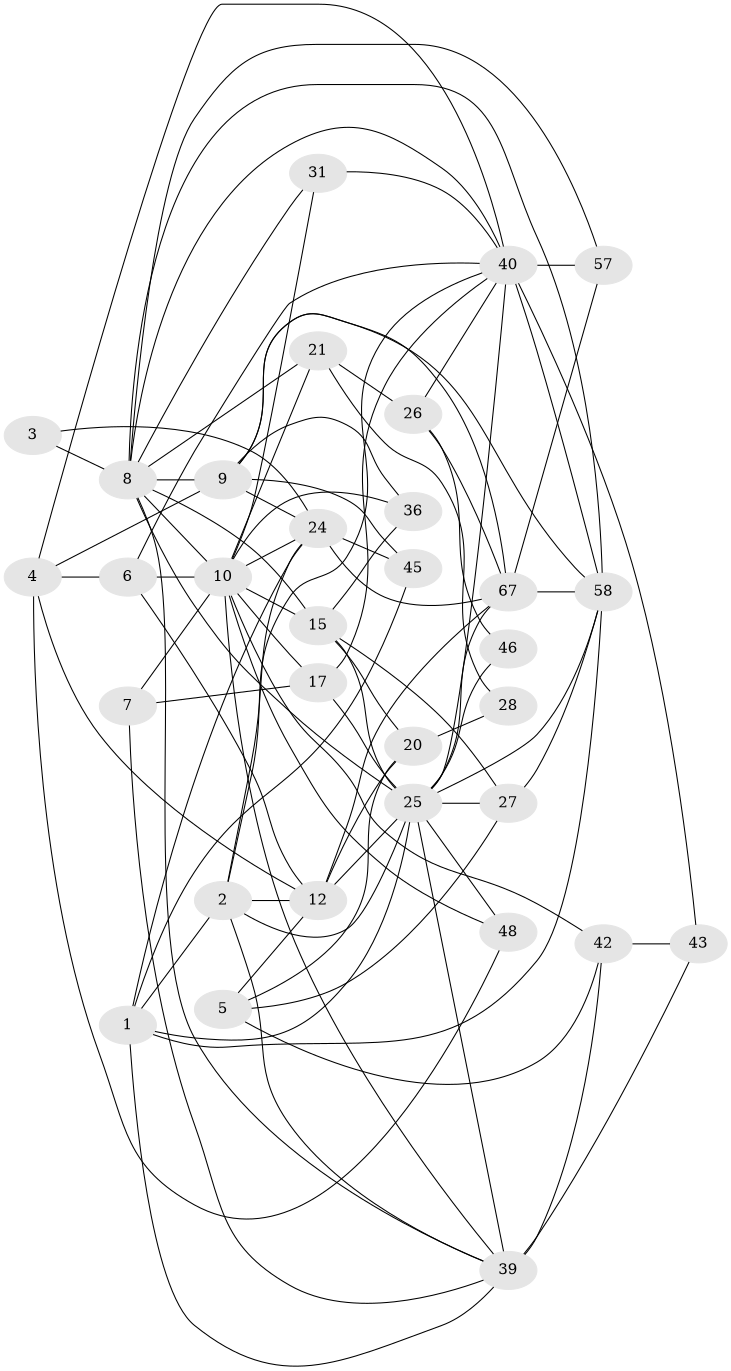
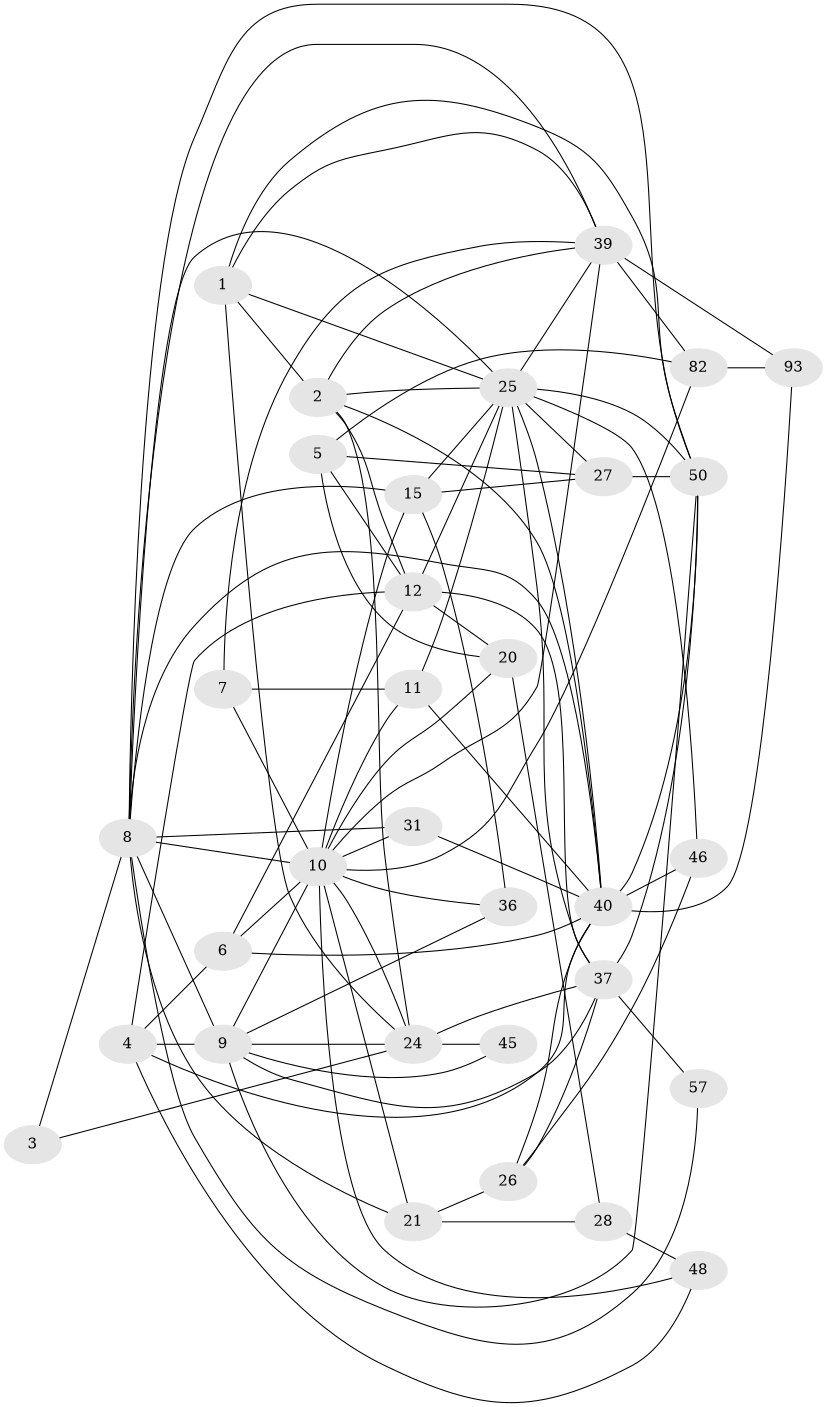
(556, 265) -> (657, 879)
(508, 592) -> (604, 980)
(604, 592) -> (699, 477)
(318, 683) -> (413, 689)
(370, 690) -> (398, 750)
(276, 786) -> none
(459, 865) -> (651, 1246)
(604, 944) -> (699, 368)
(699, 944) -> (794, 368)
none -> (267, 963)
